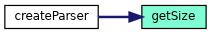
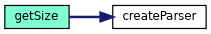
(114, 17) -> (85, 17)
